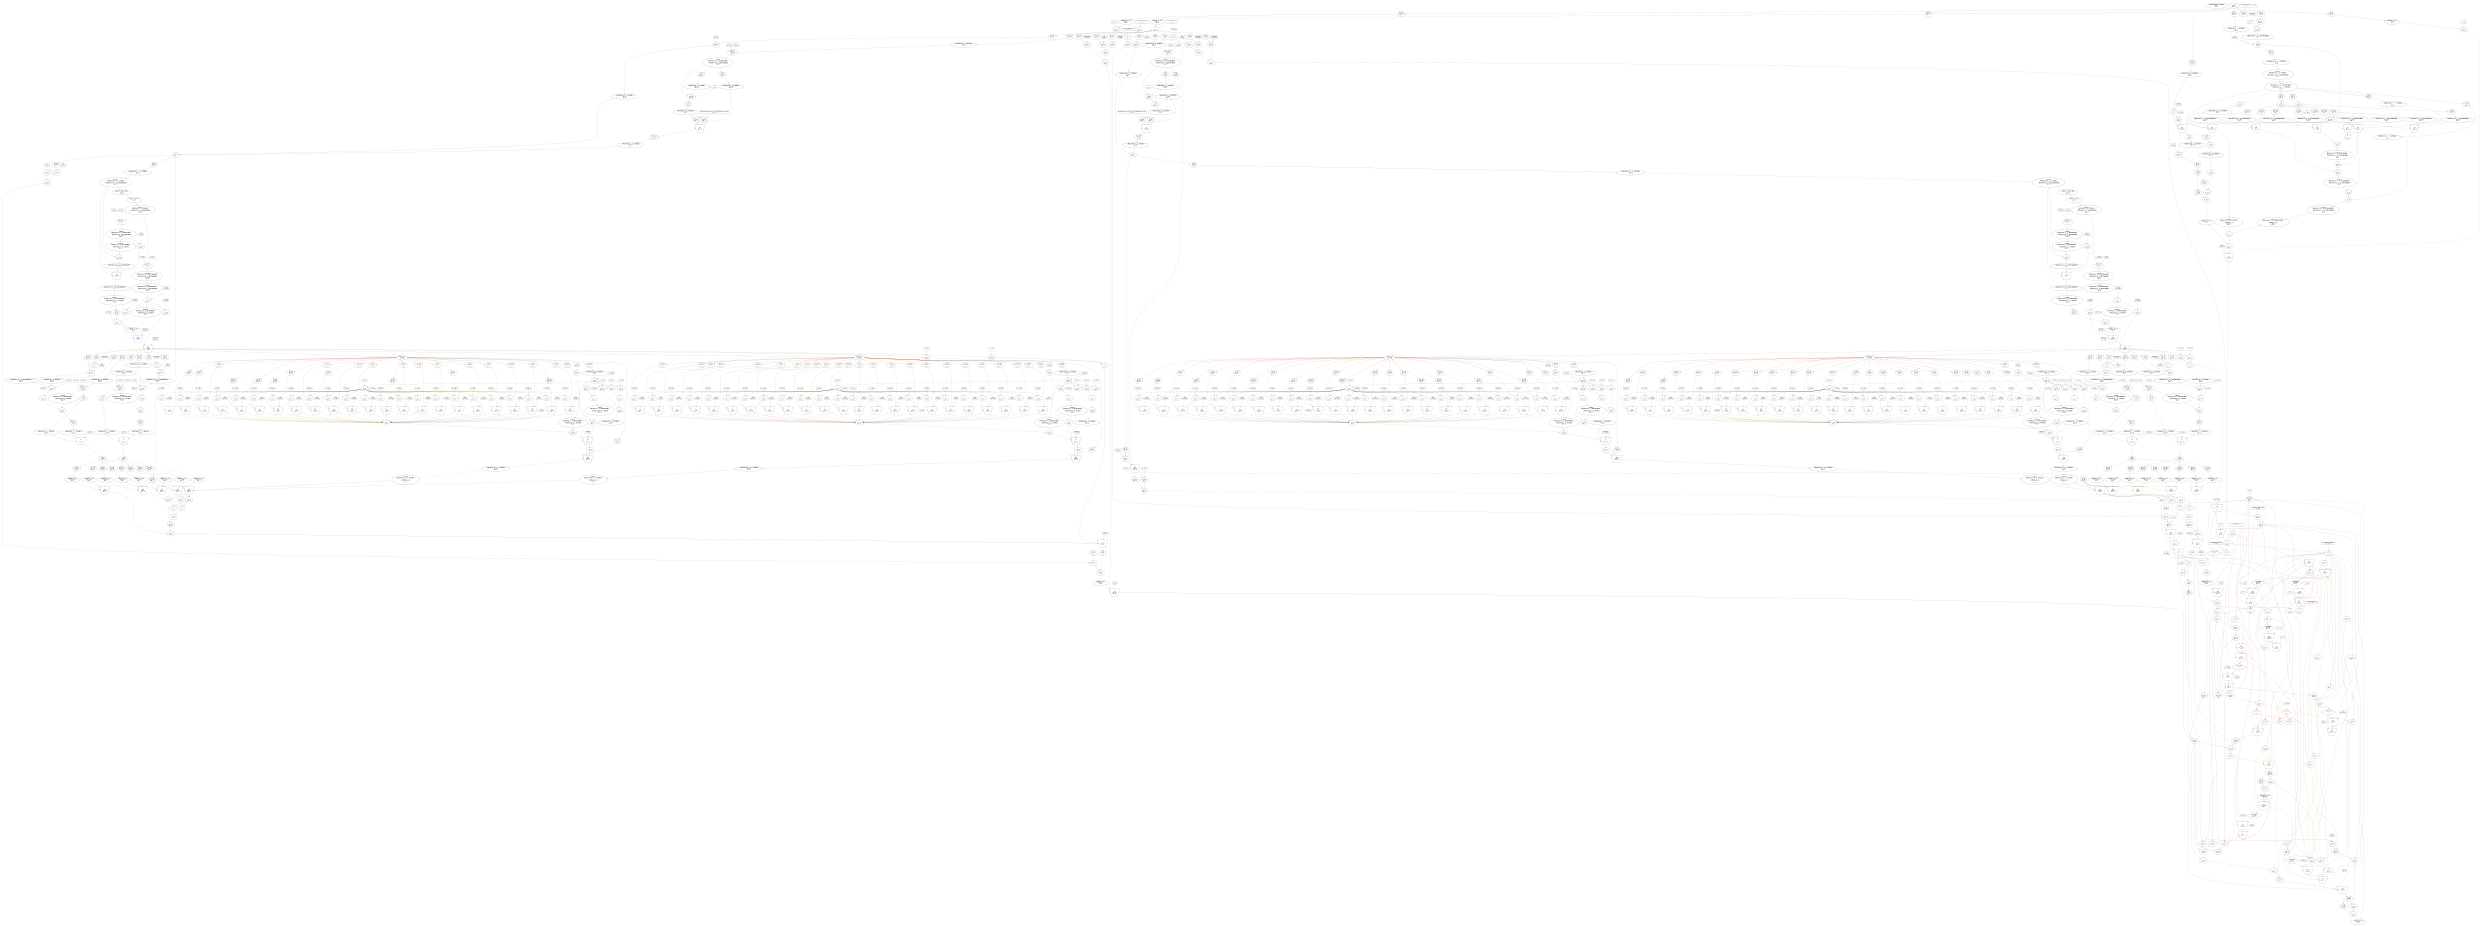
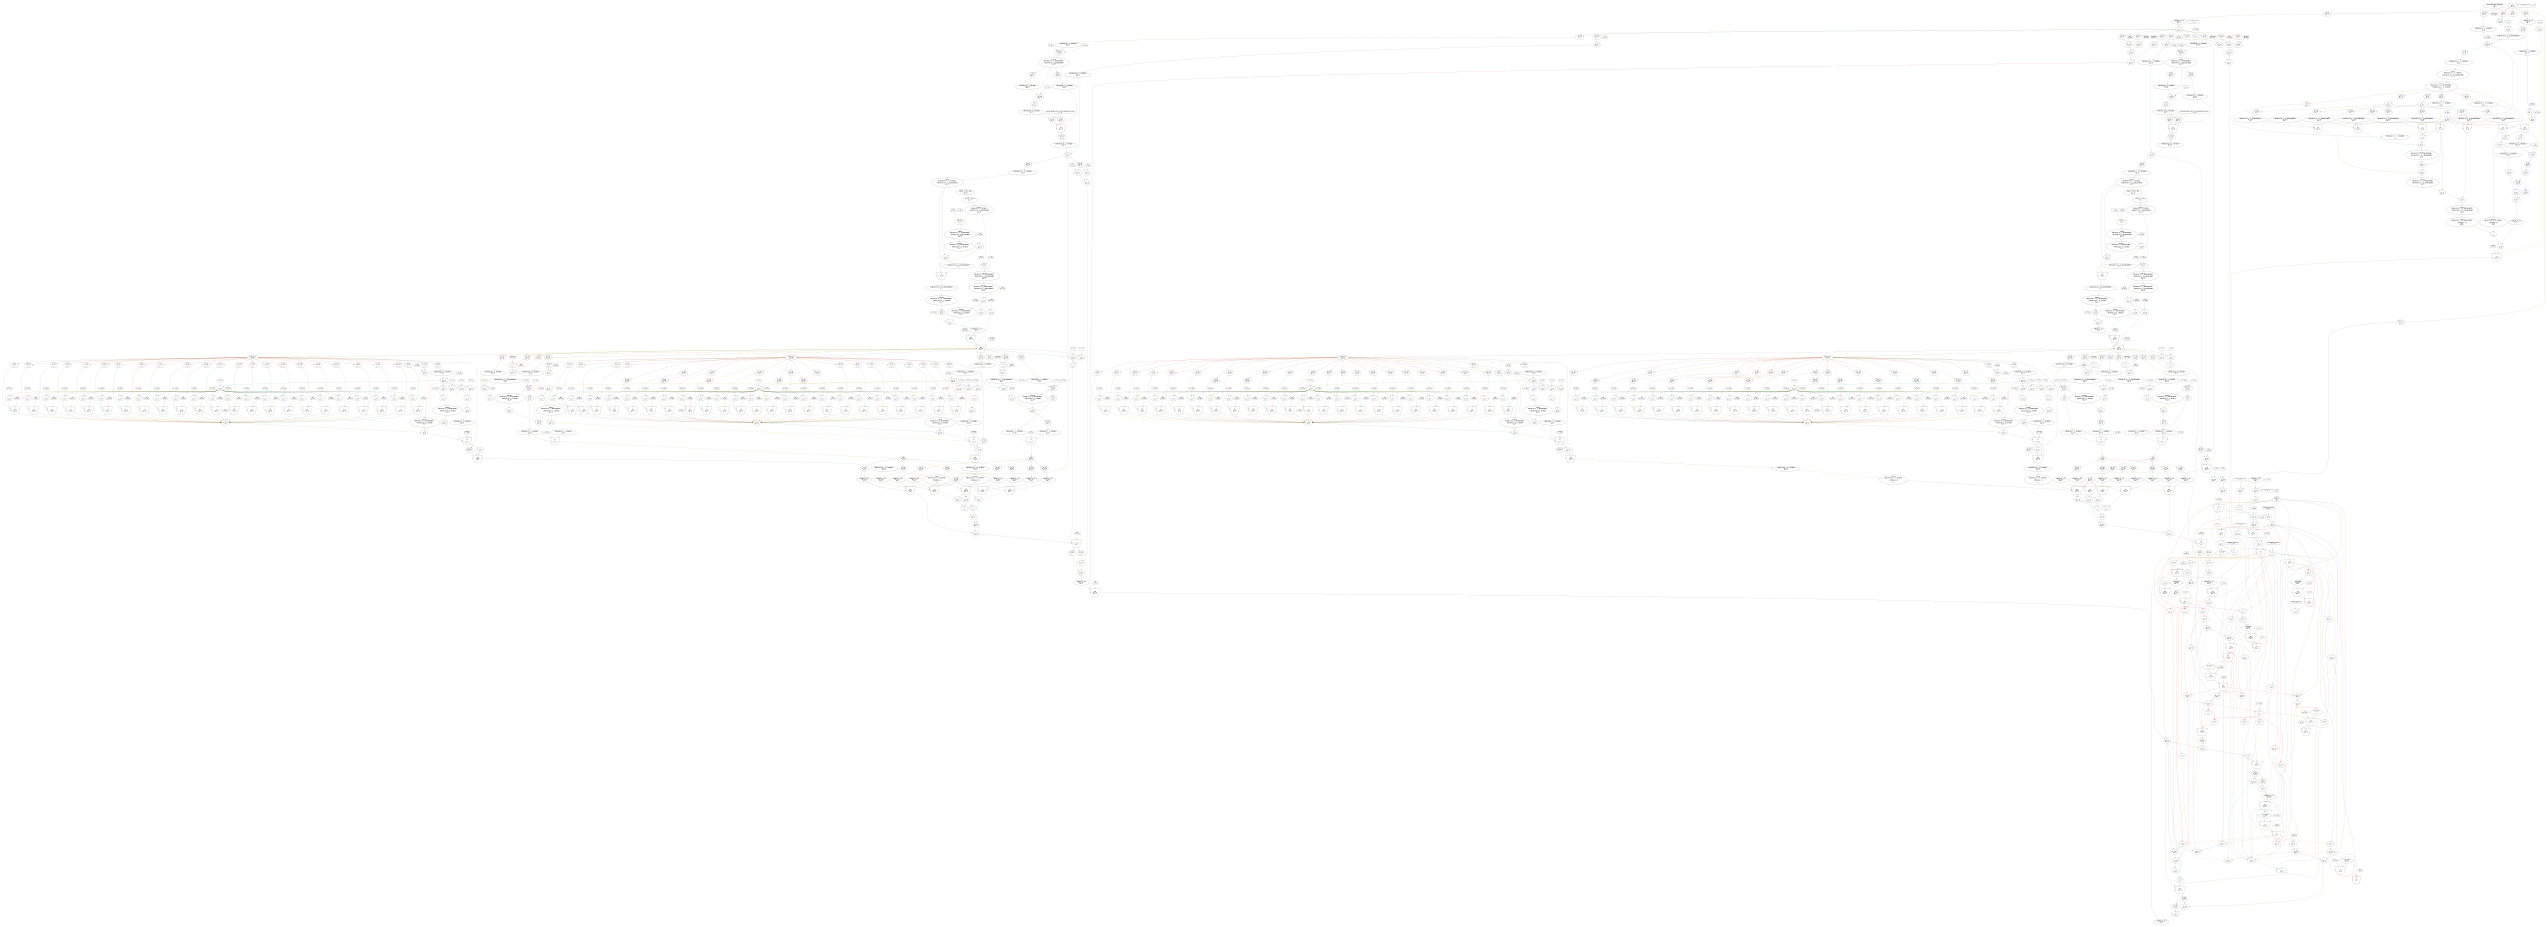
(199, 373) -> none
